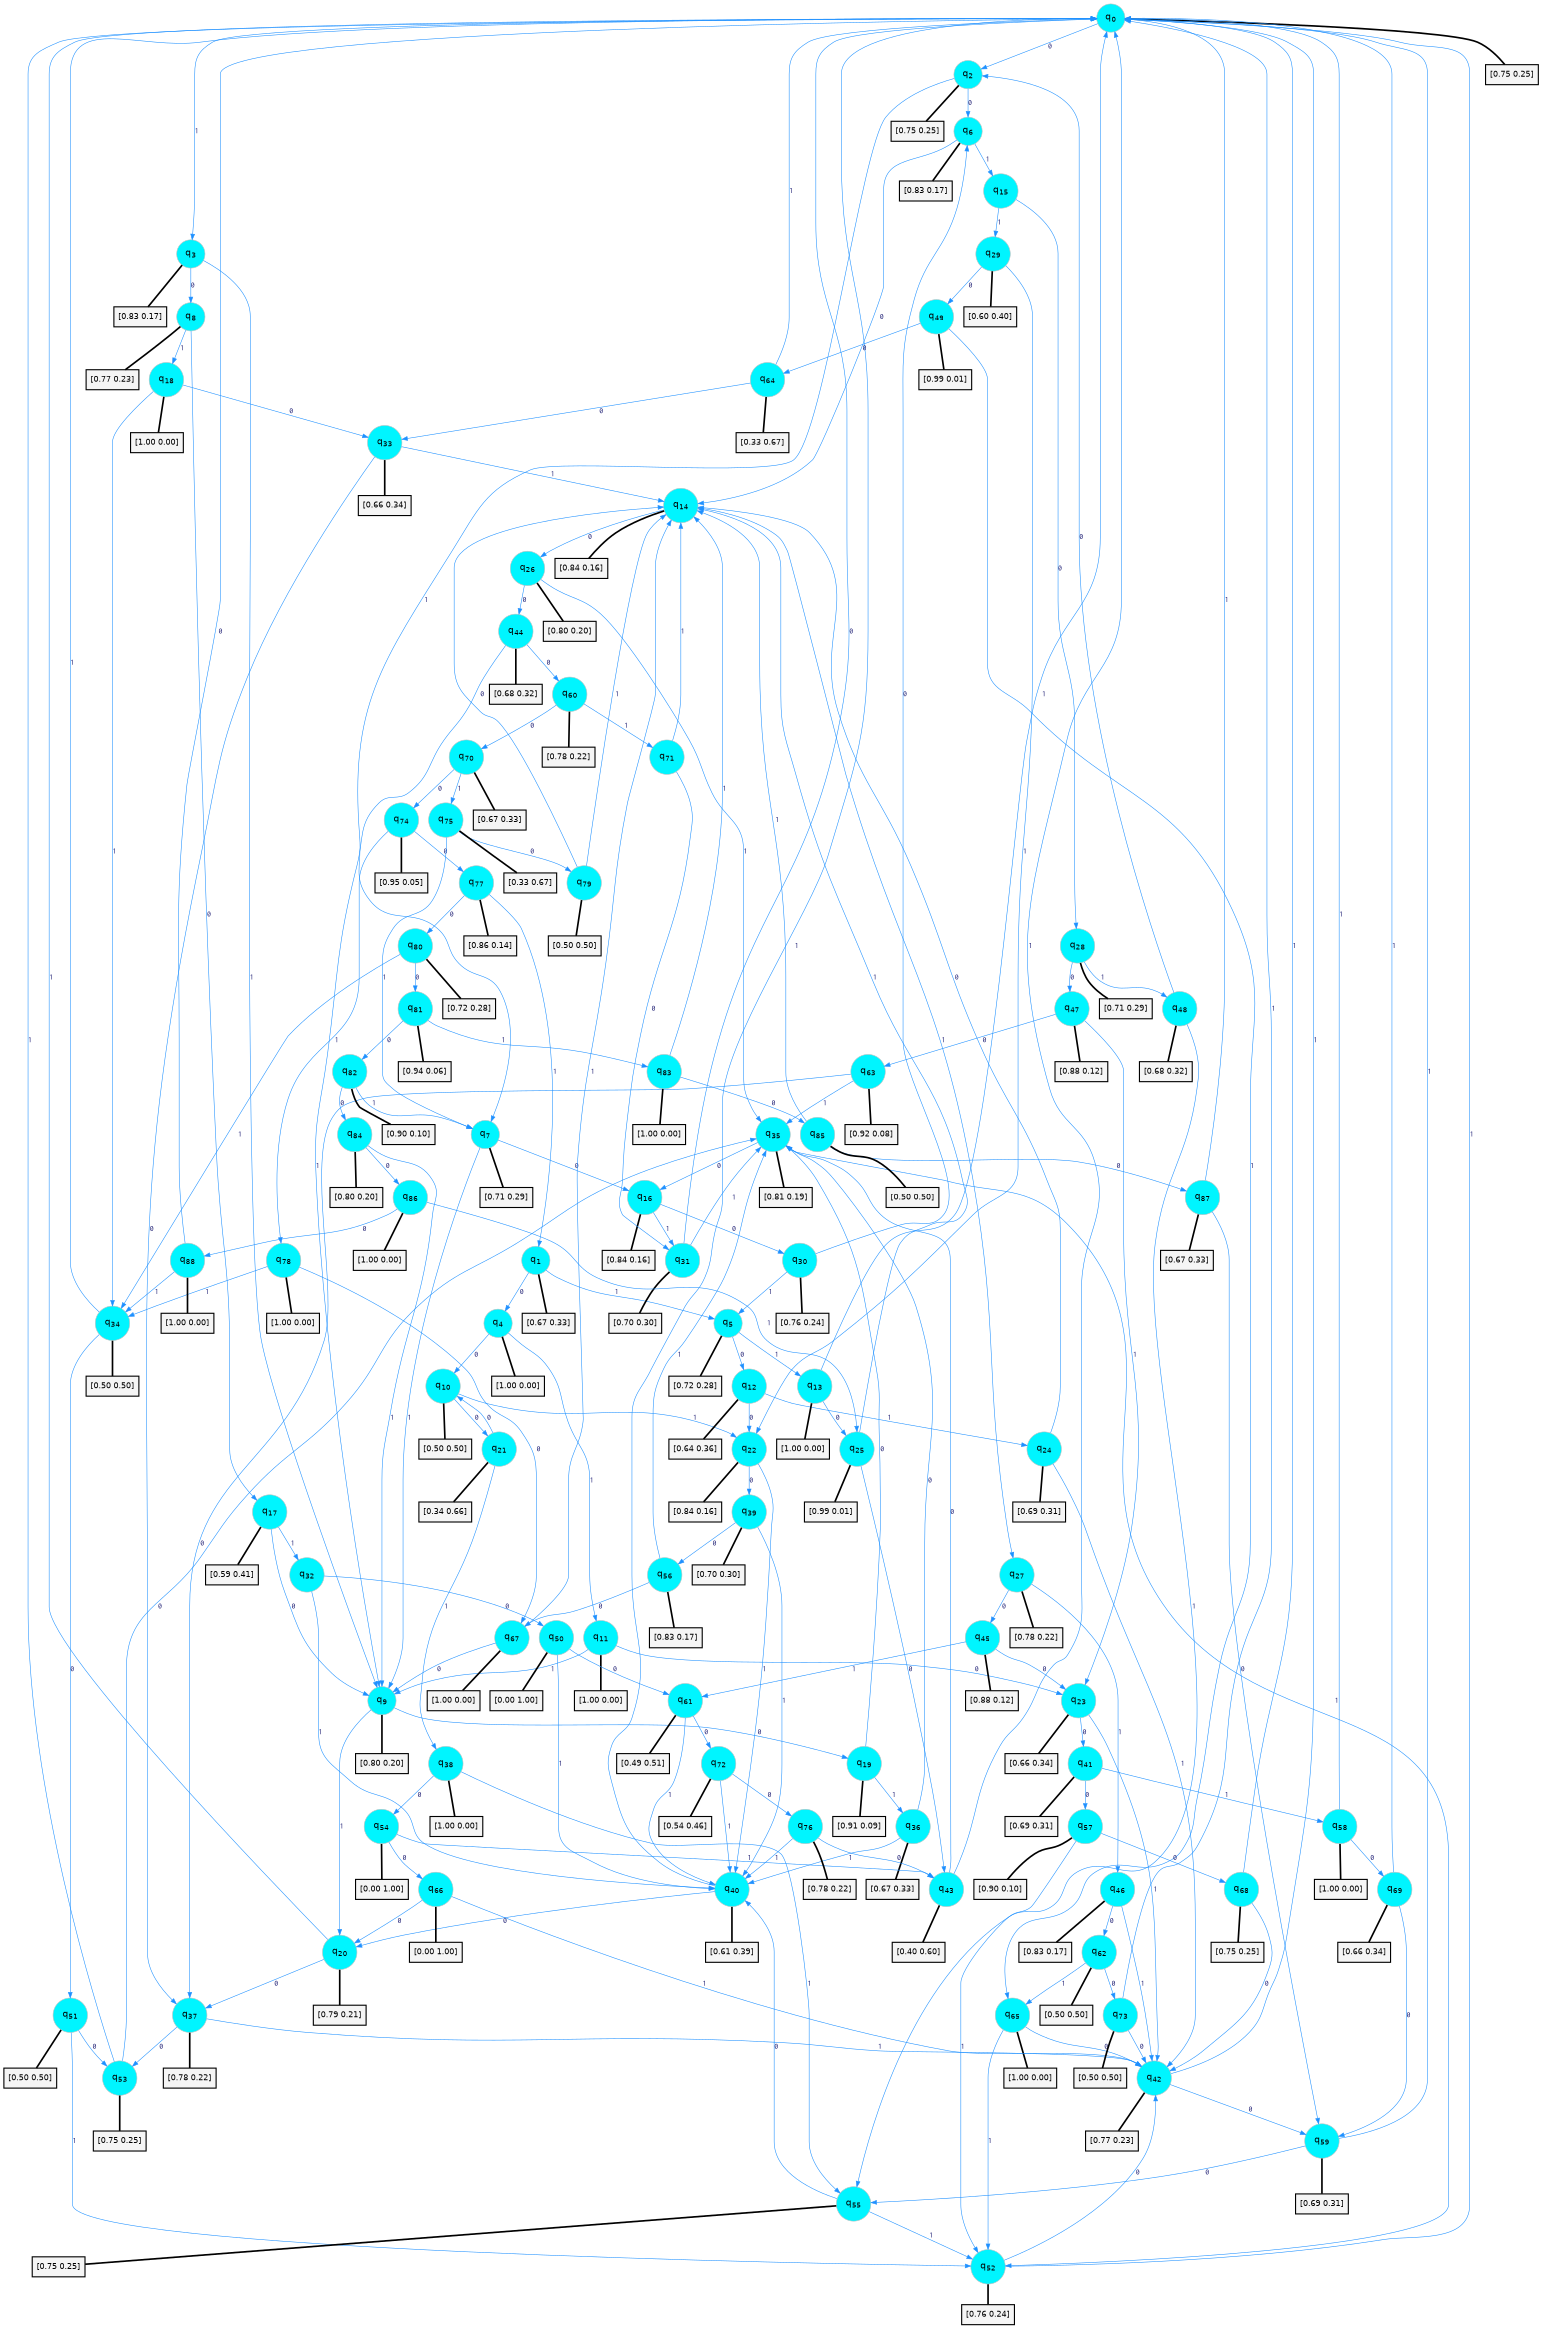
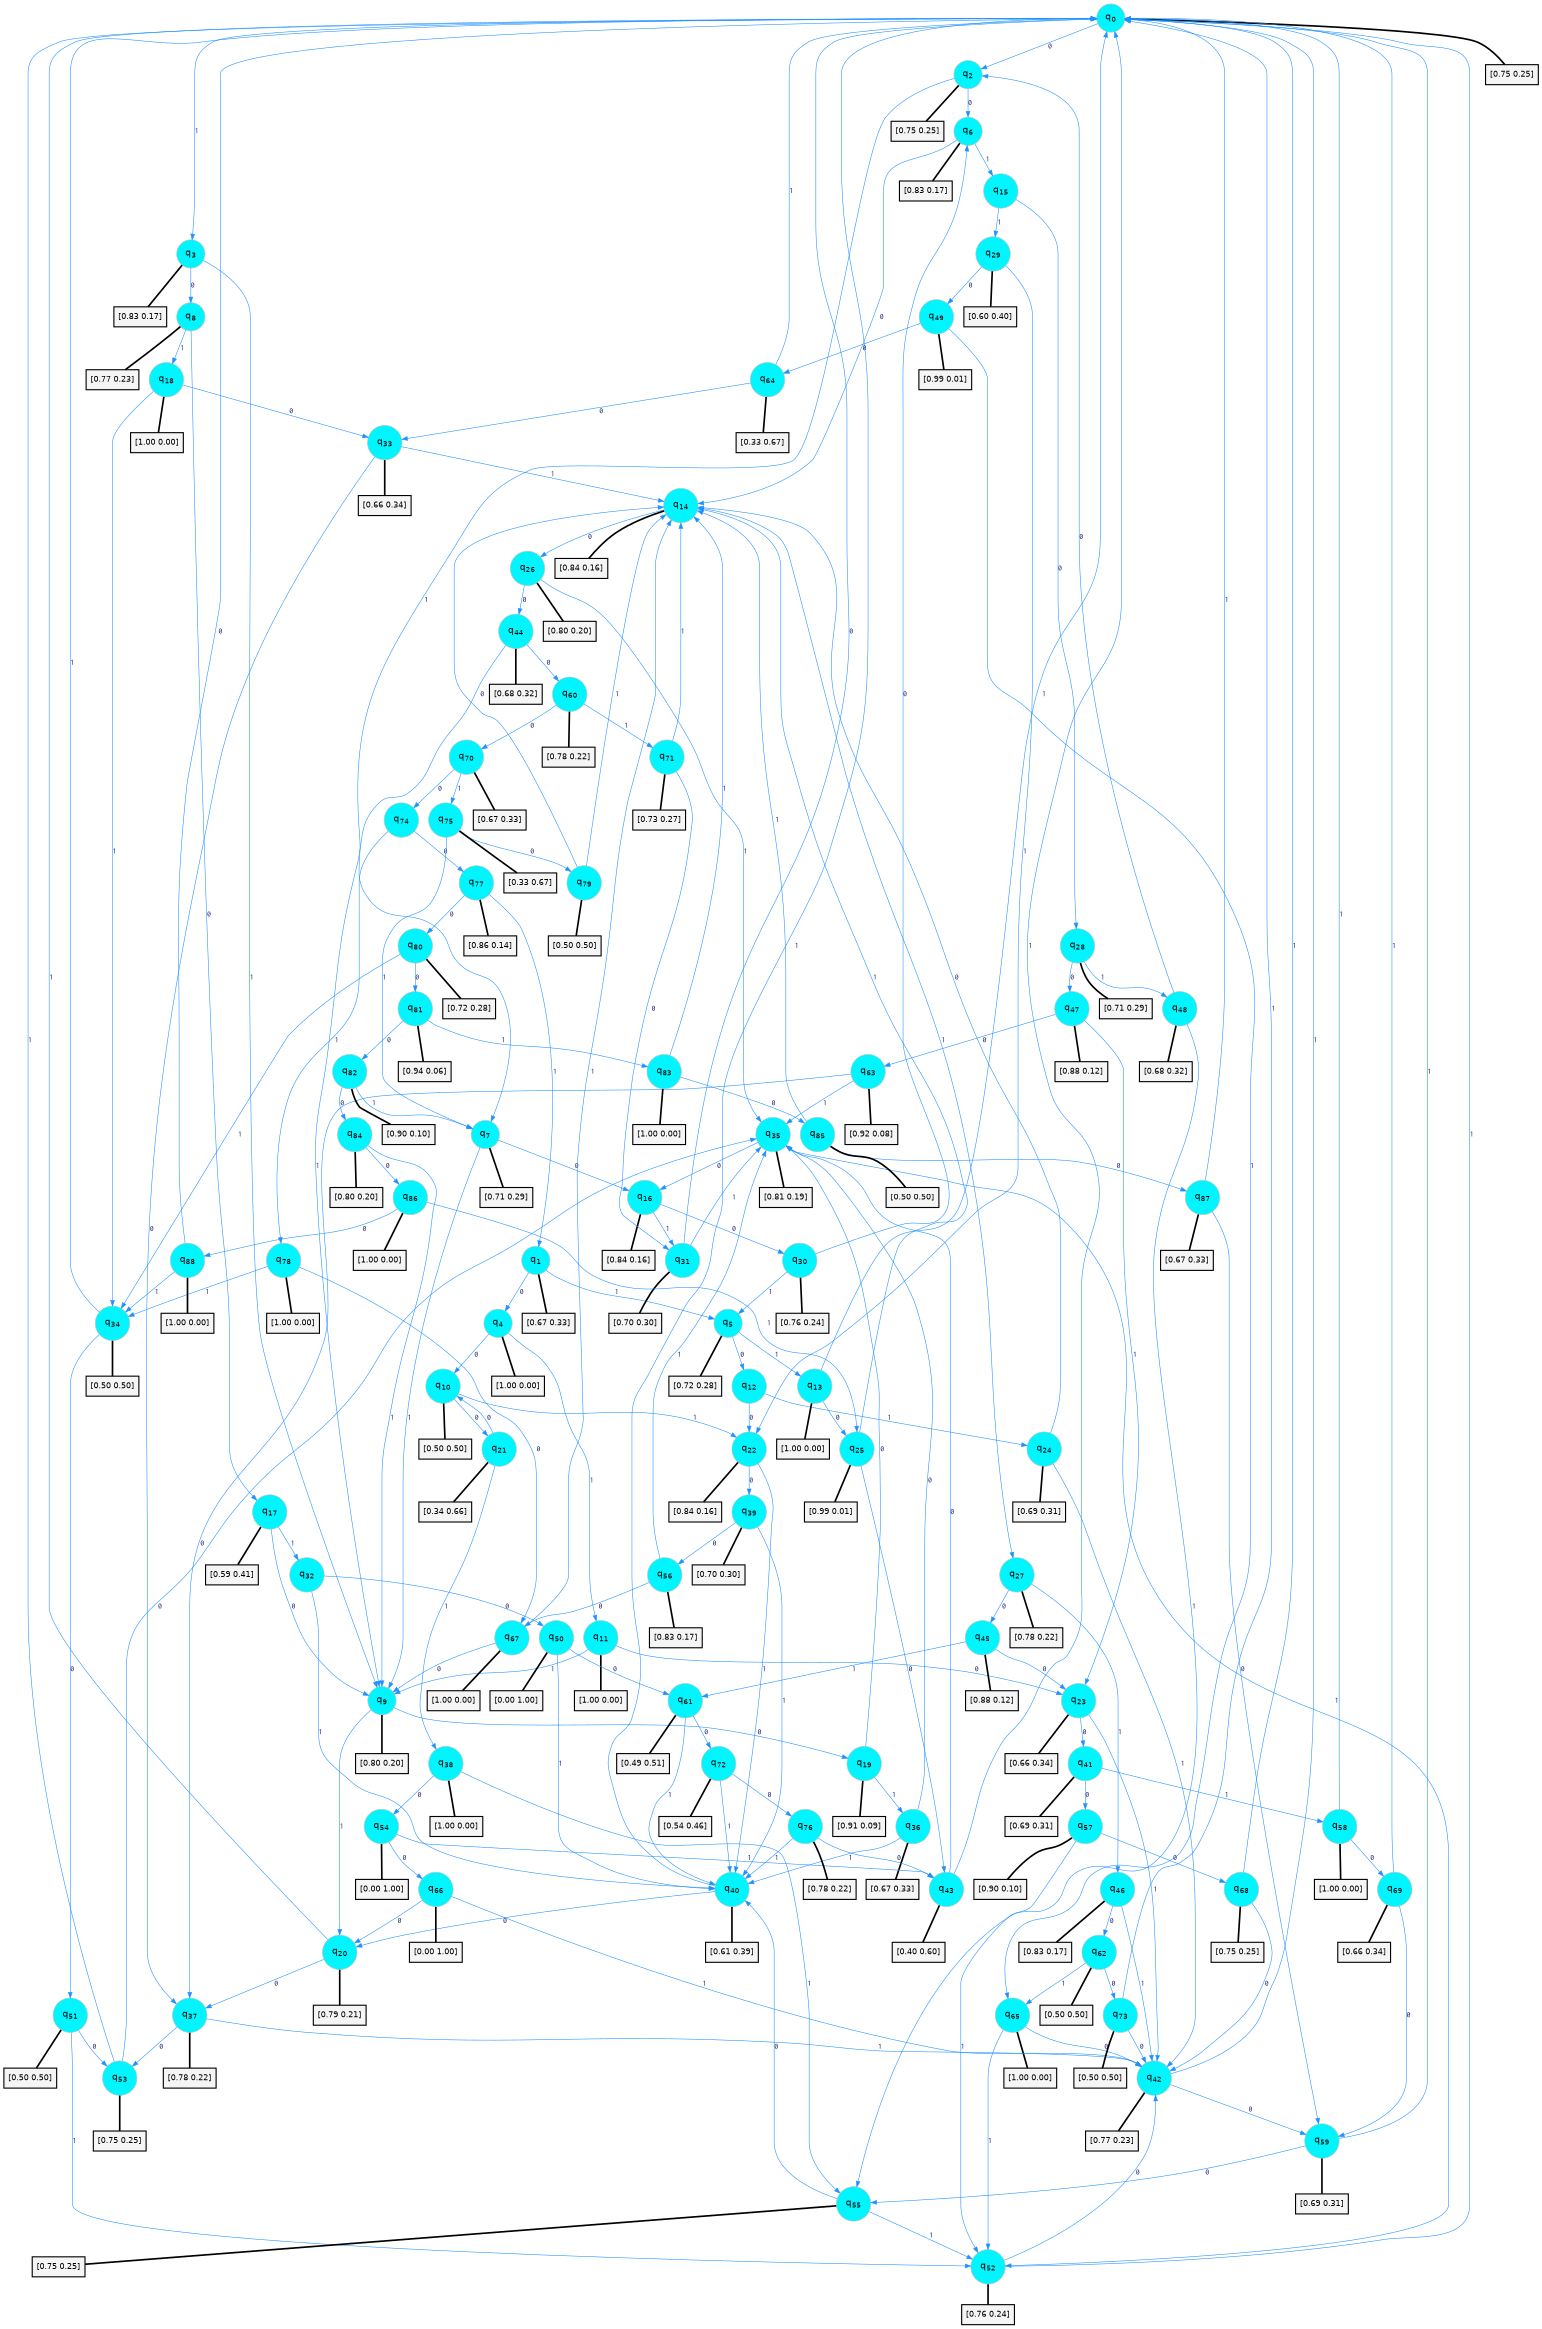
none -> (659, 820)
(401, 883) -> none
(695, 1449) -> none
